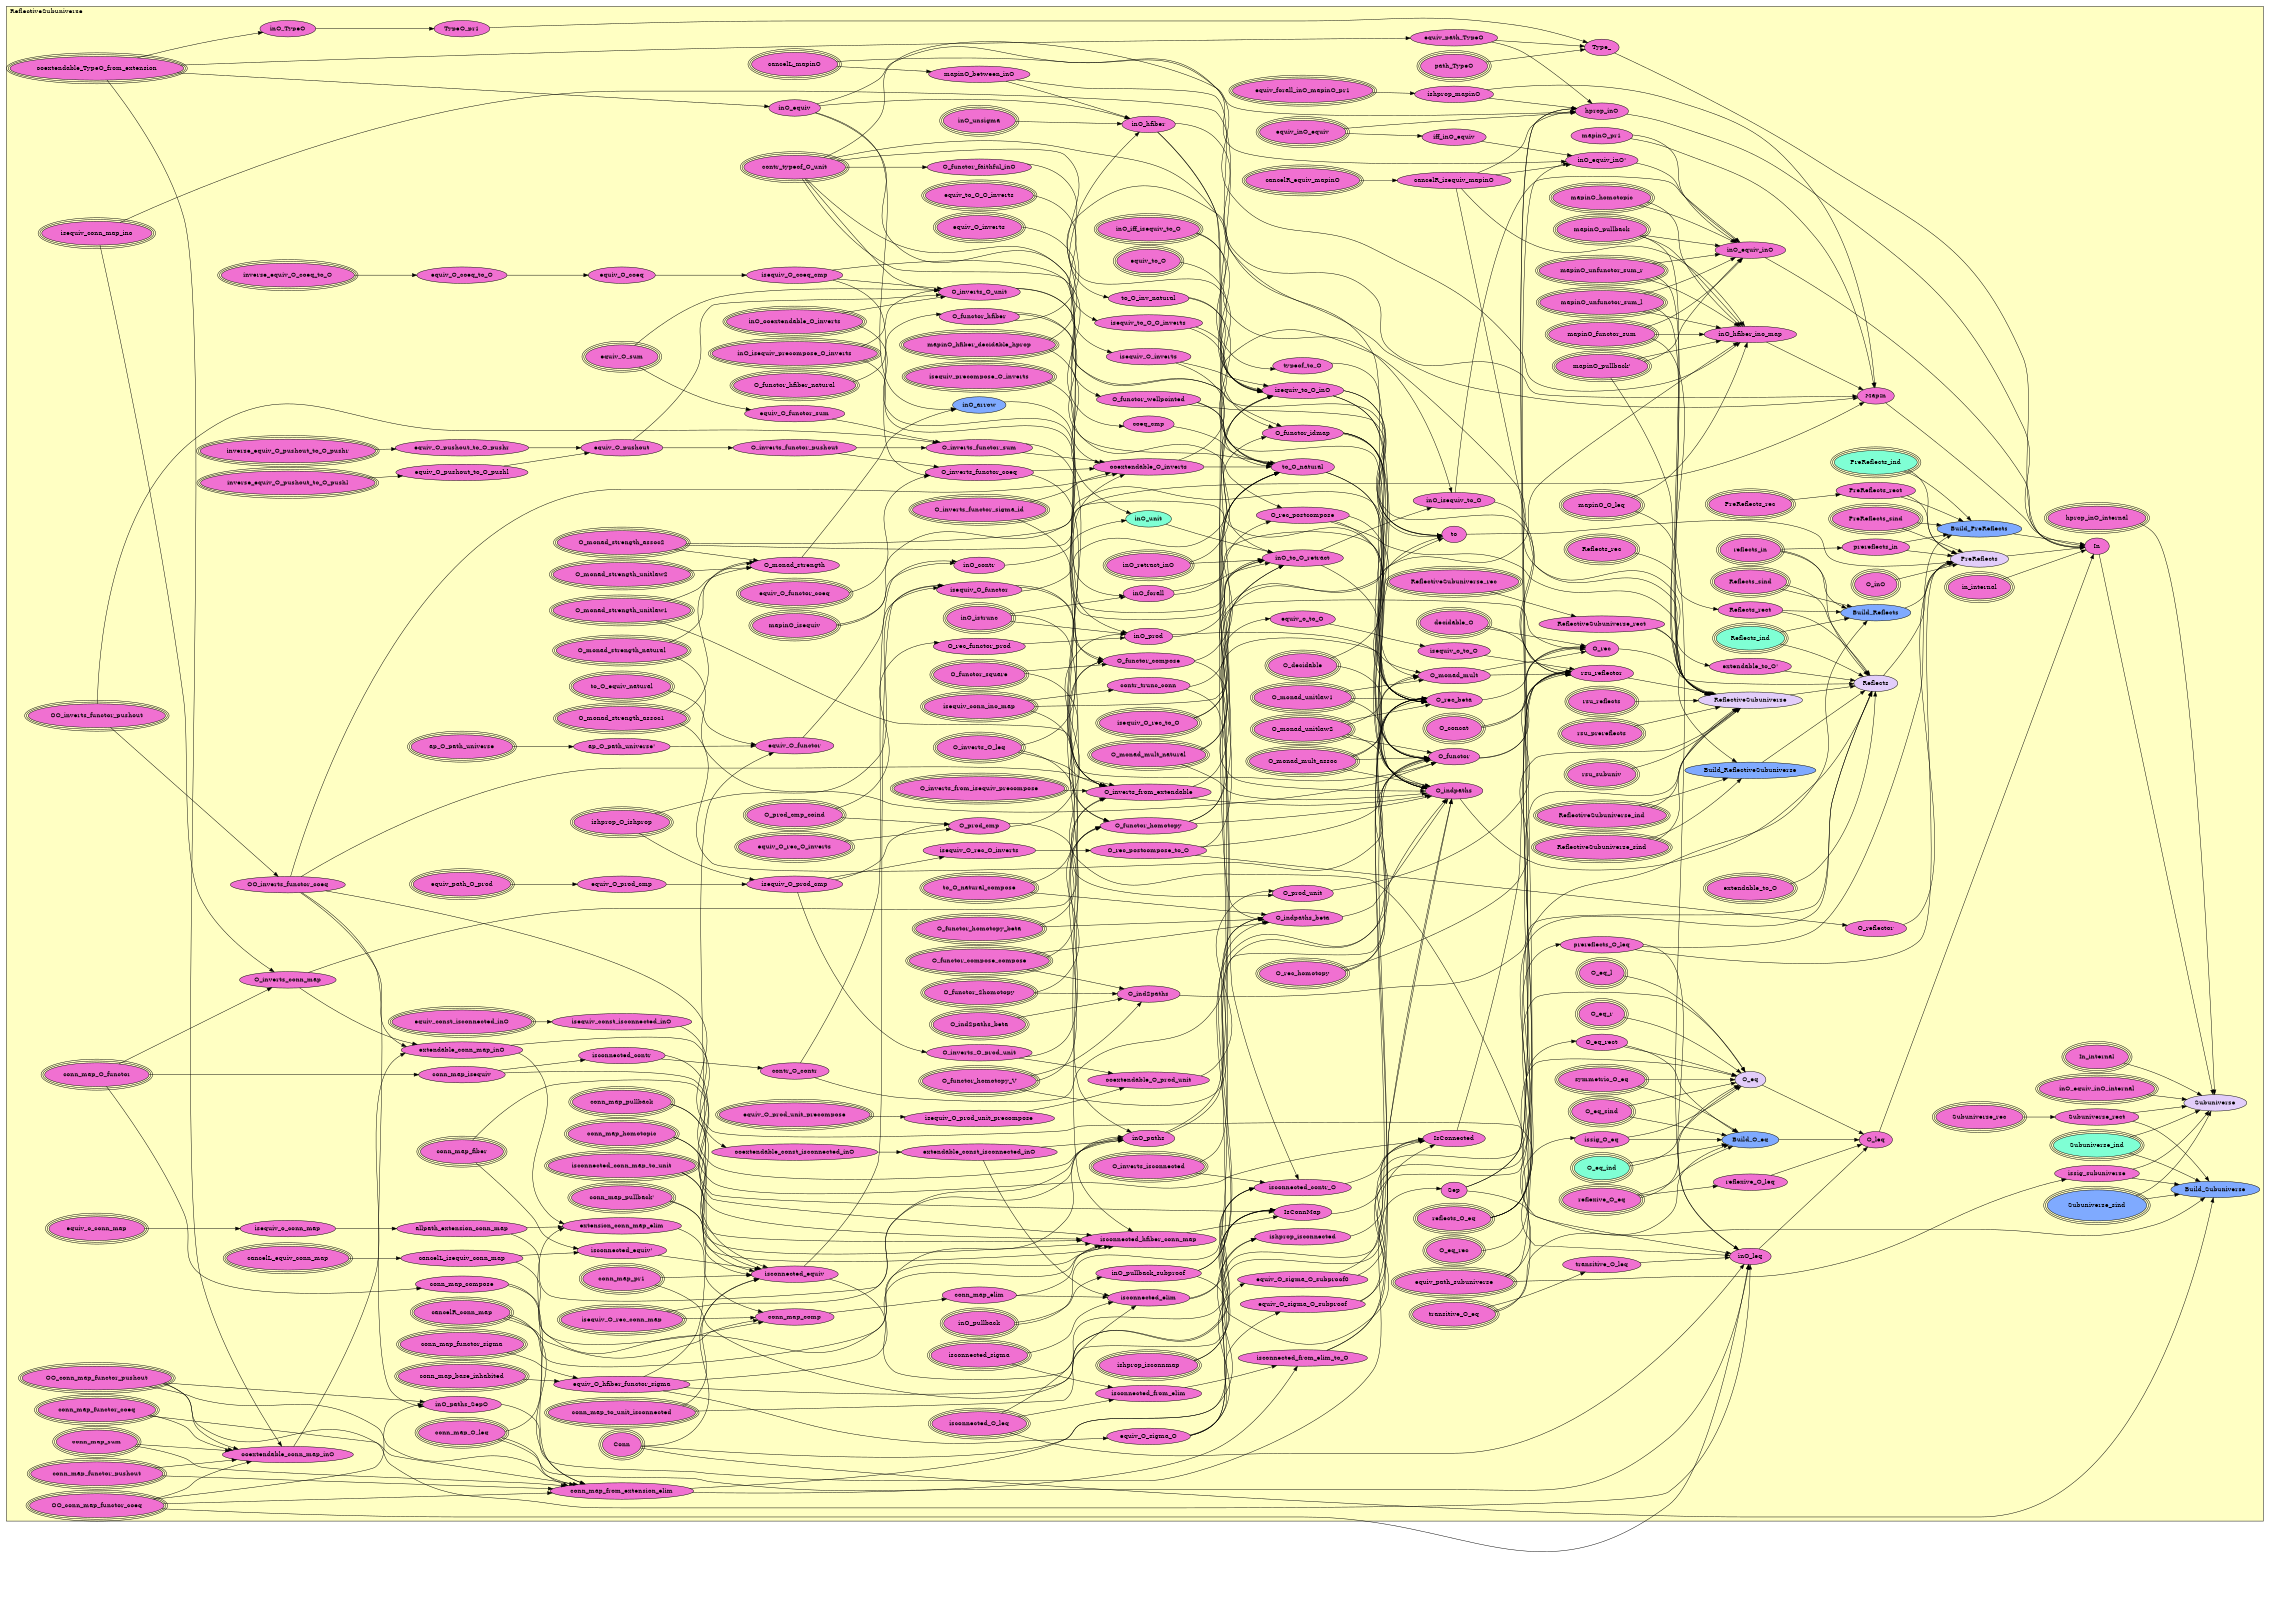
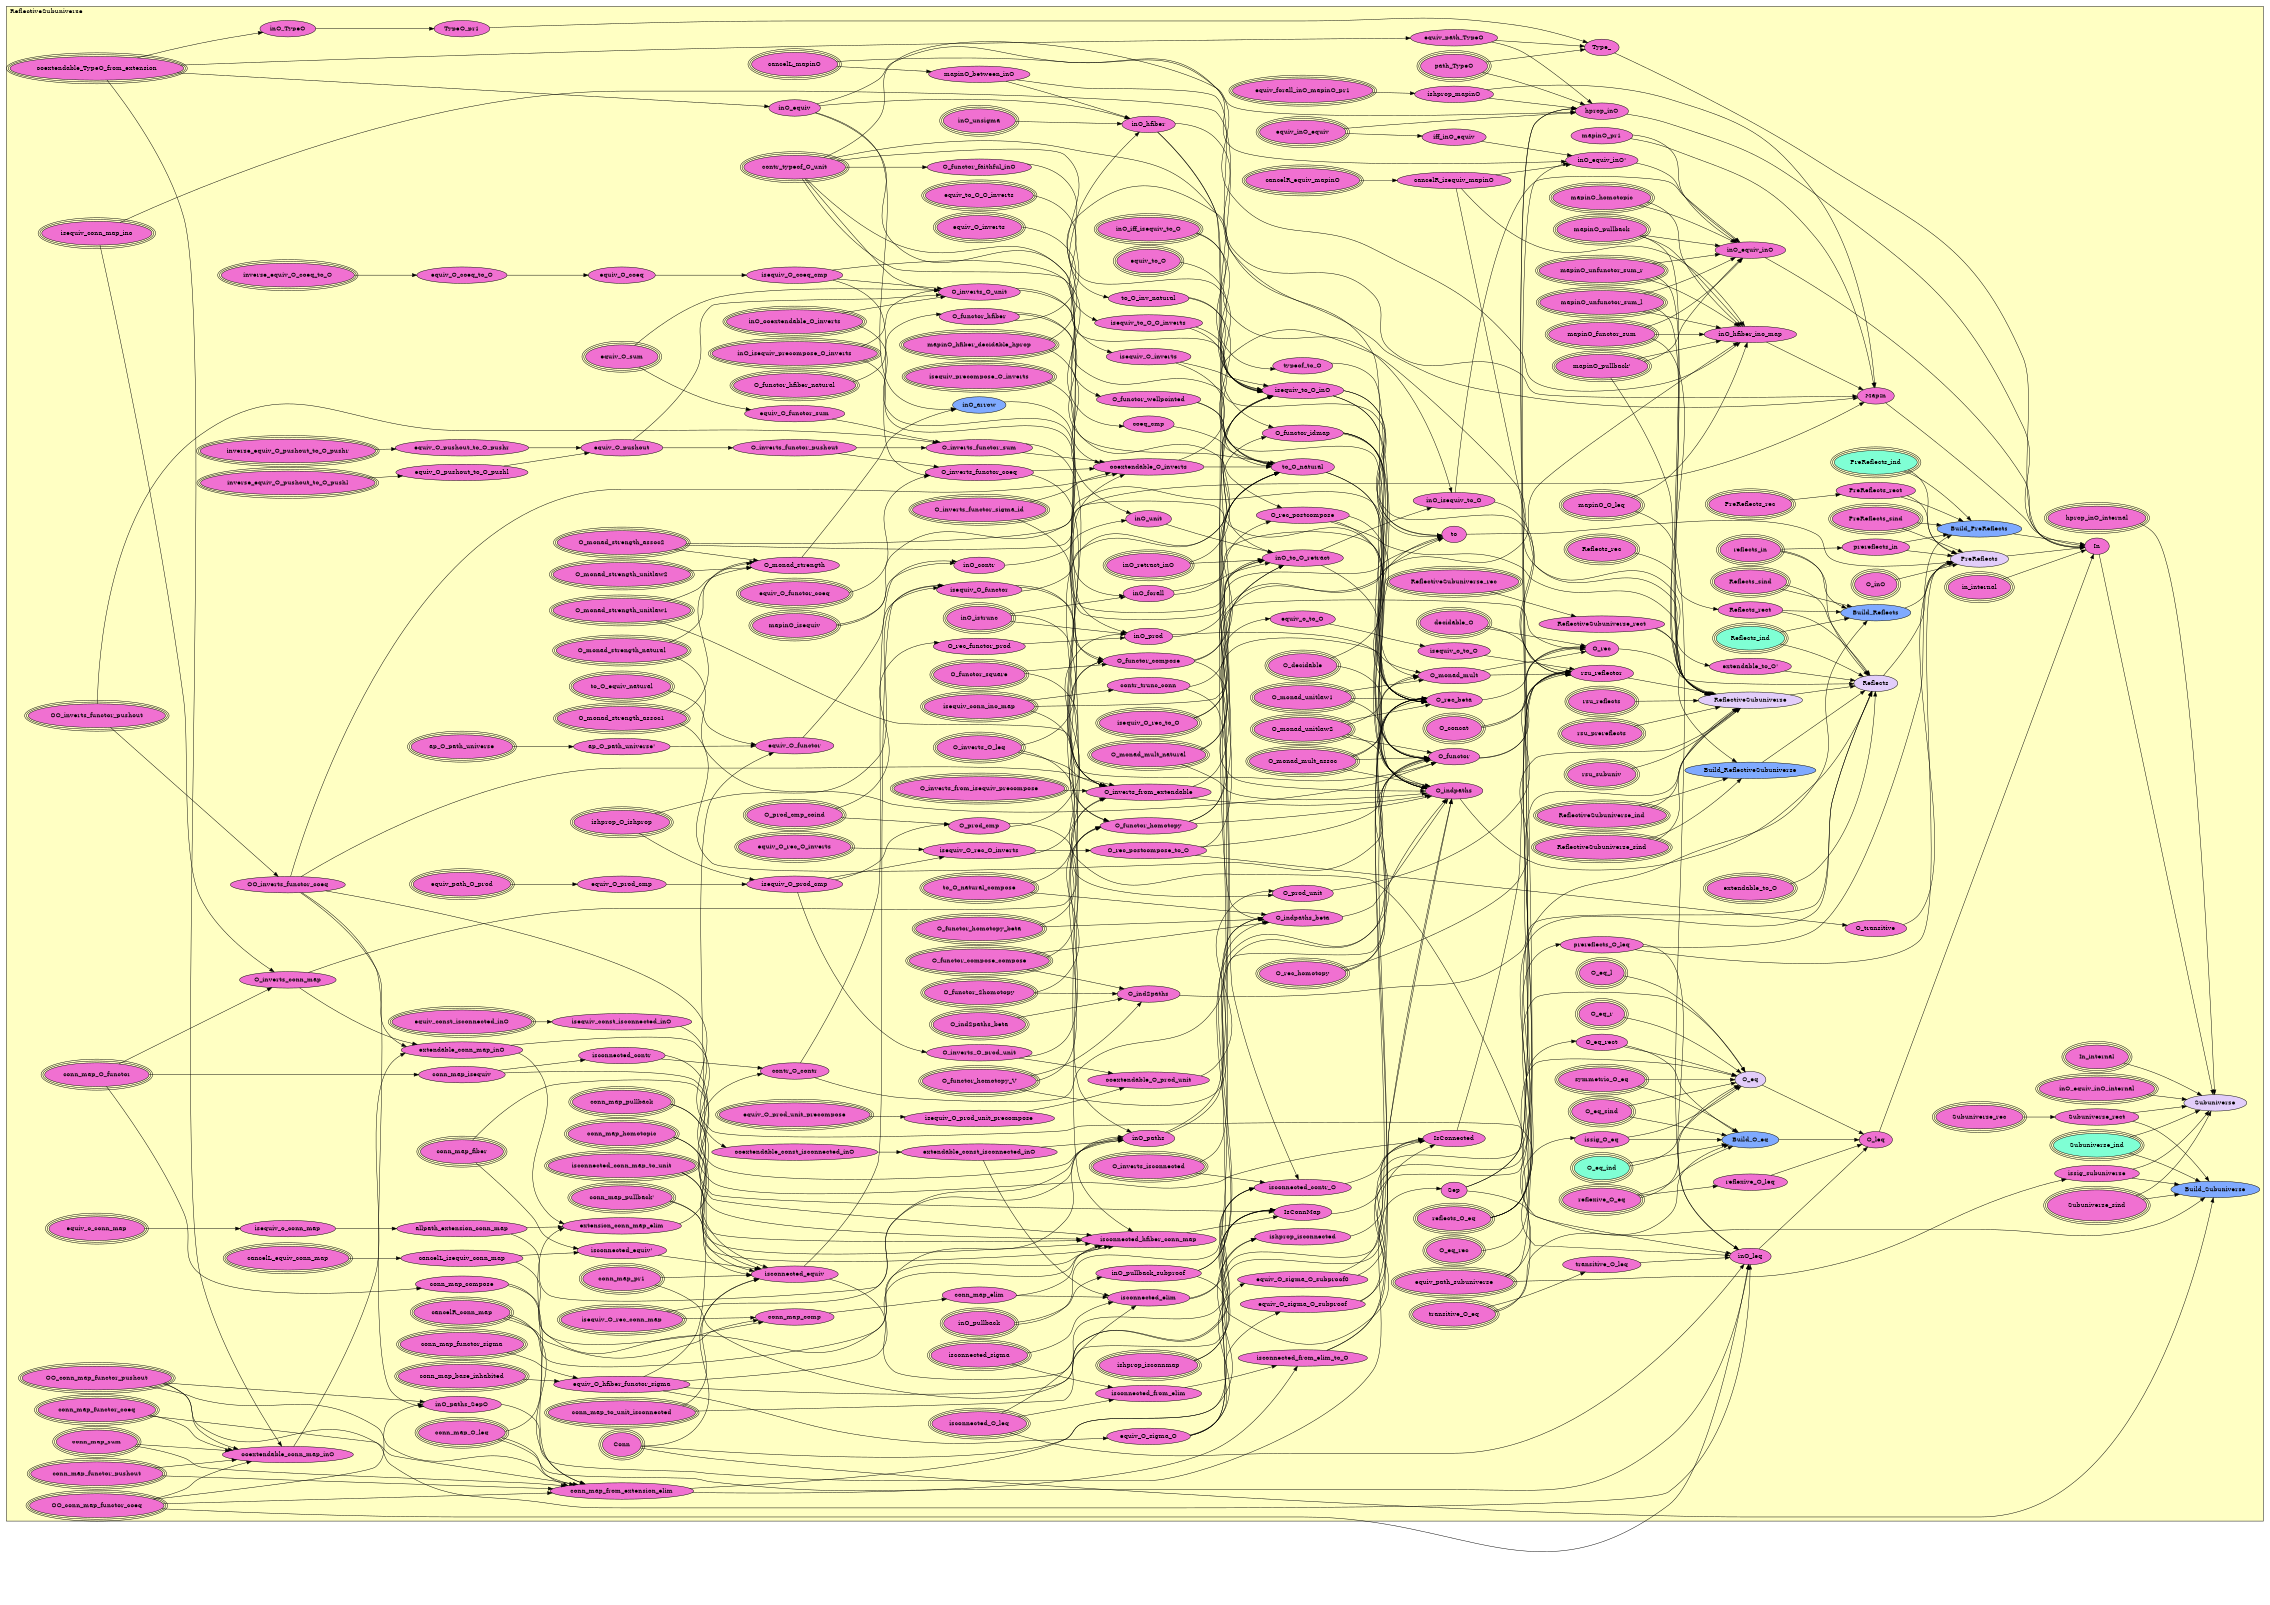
(1525, 141) -> (1539, 89)
(1123, 385) -> (1140, 340)
(1360, 417) -> (1290, 572)
(1149, 519) -> (1149, 519)
none -> (1068, 593)
(893, 836) -> (890, 849)
(1876, 928) -> (1876, 928)
(2097, 1205) -> (2097, 1205)
(708, 1281) -> (712, 1099)
